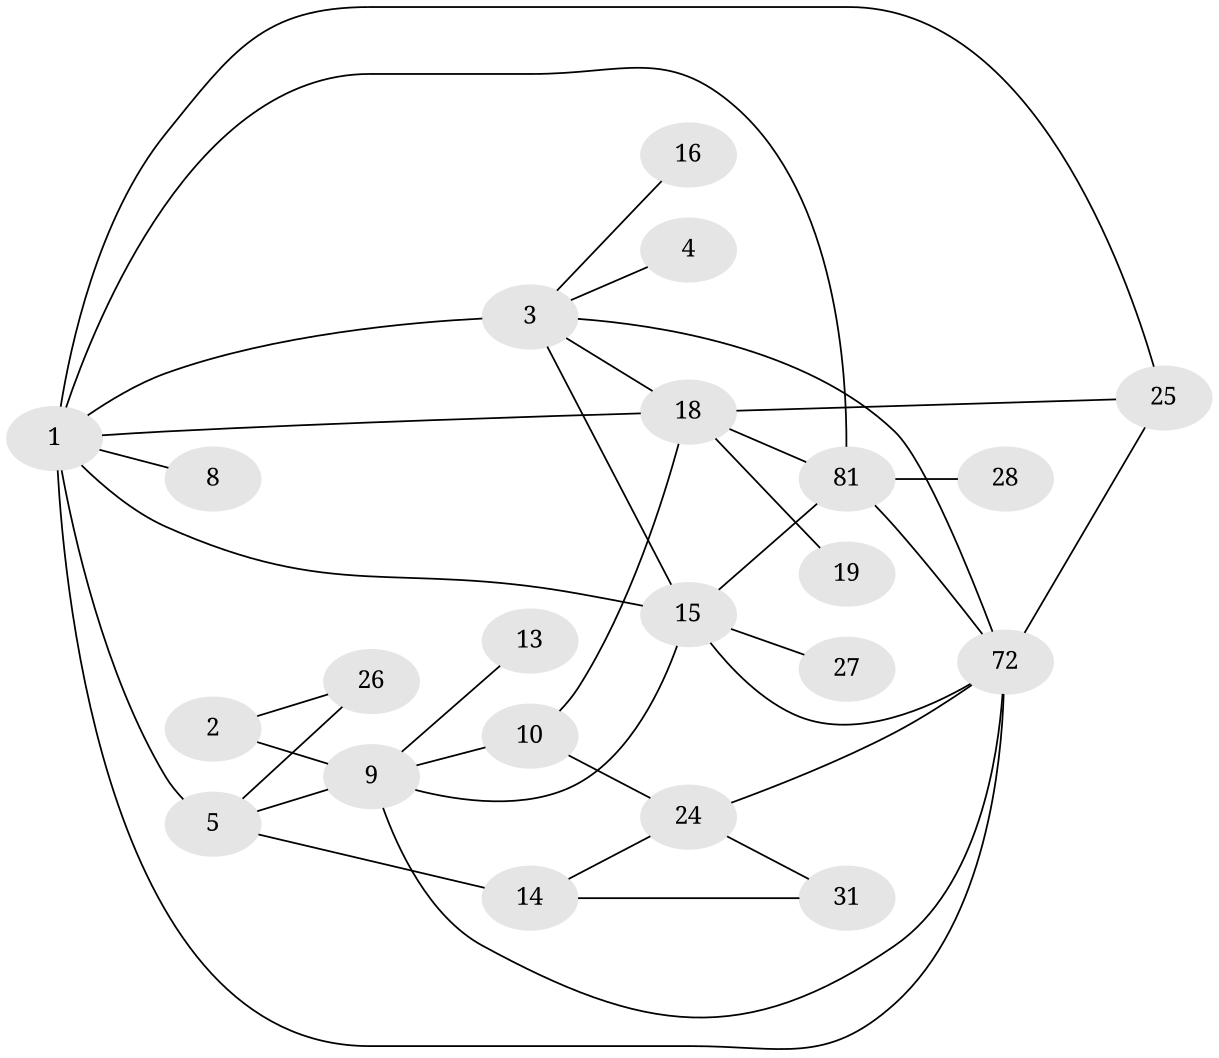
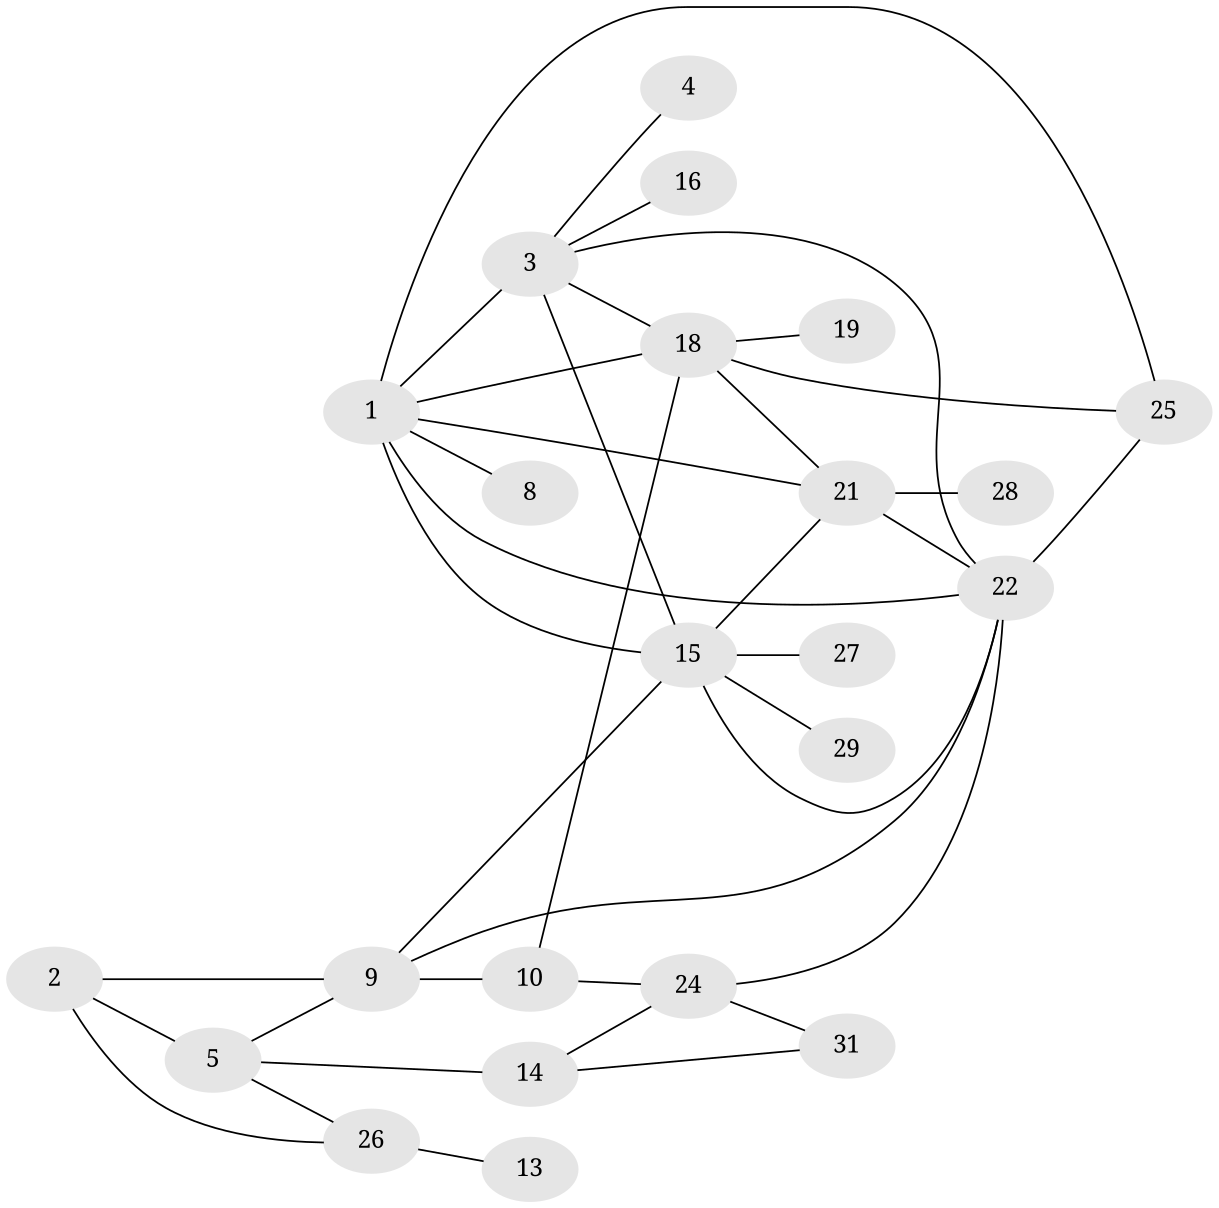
(847, 479) -> (847, 493)
(106, 642) -> (134, 1020)
(1006, 662) -> (1006, 588)
(451, 709) -> (451, 1155)
none -> (847, 750)
